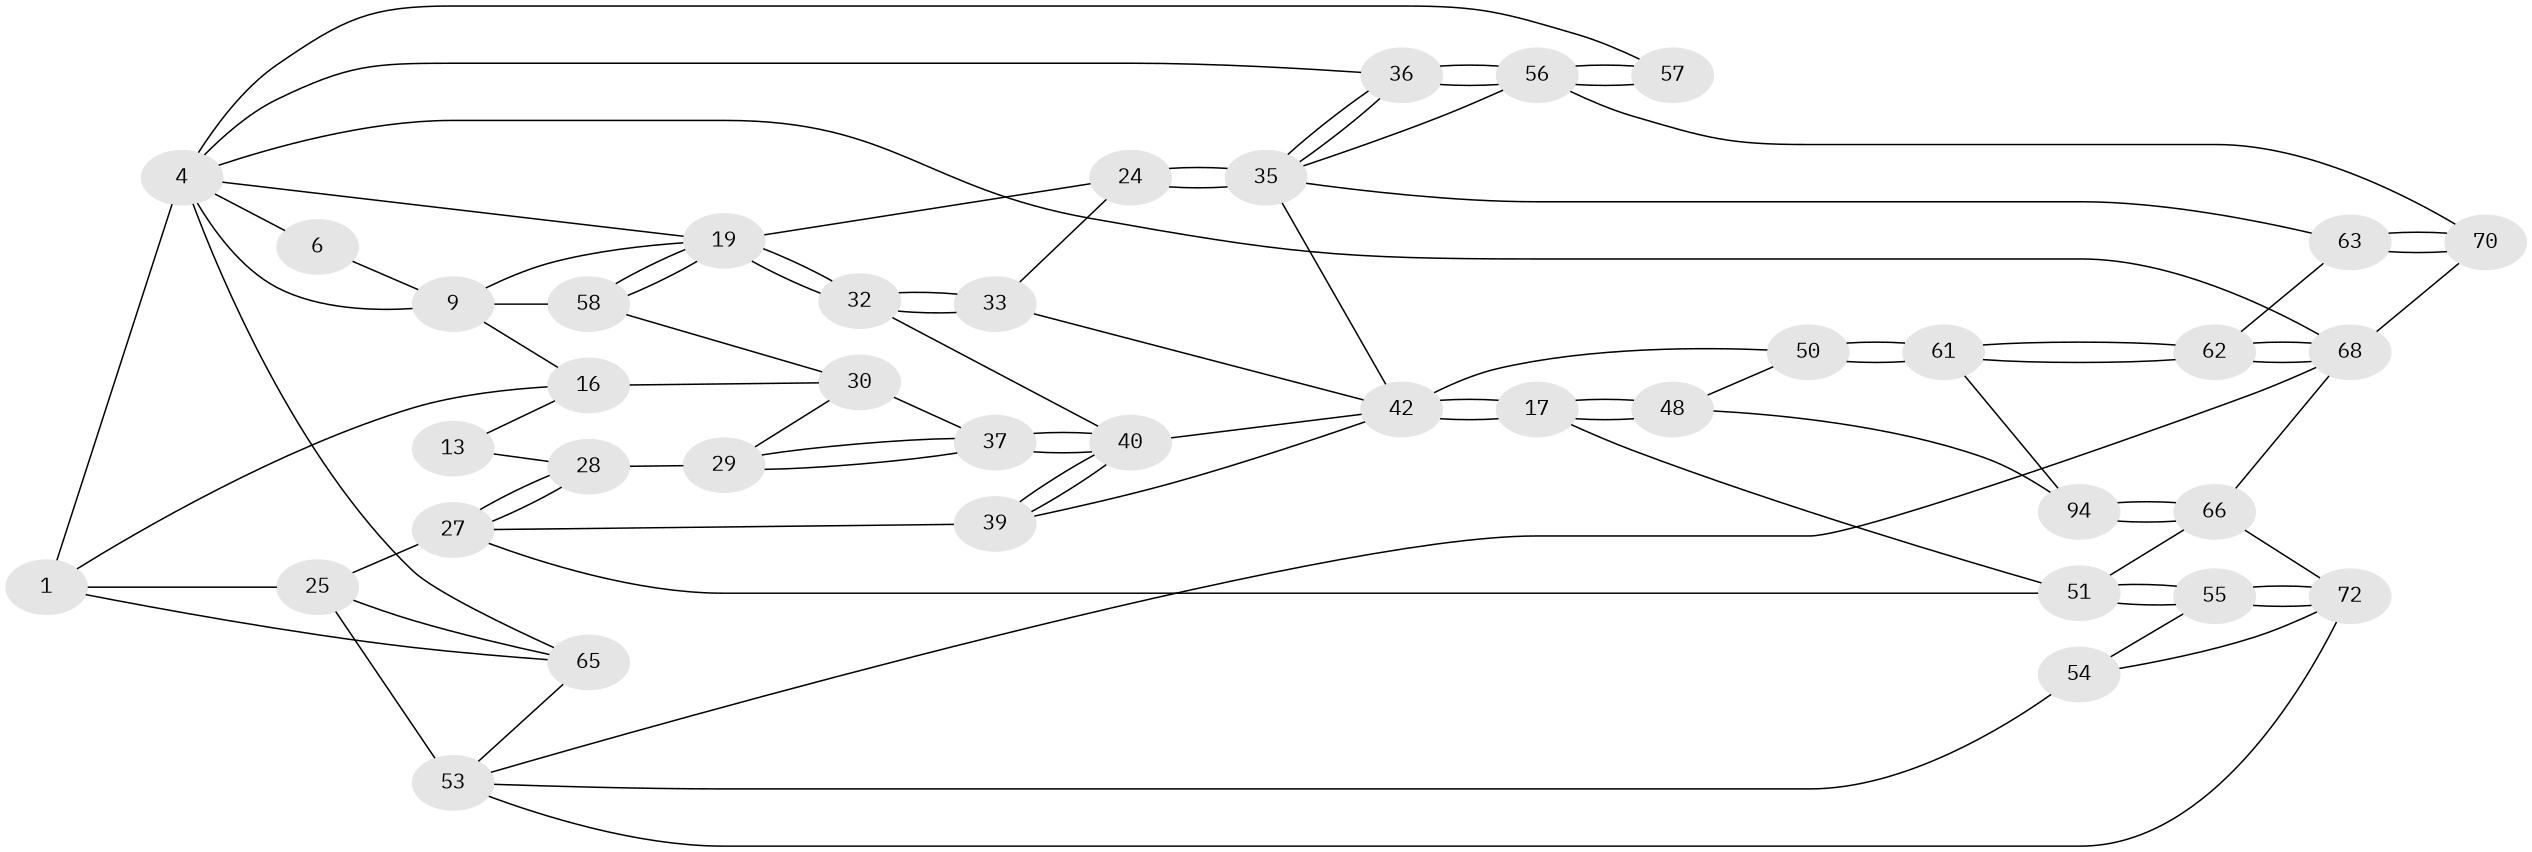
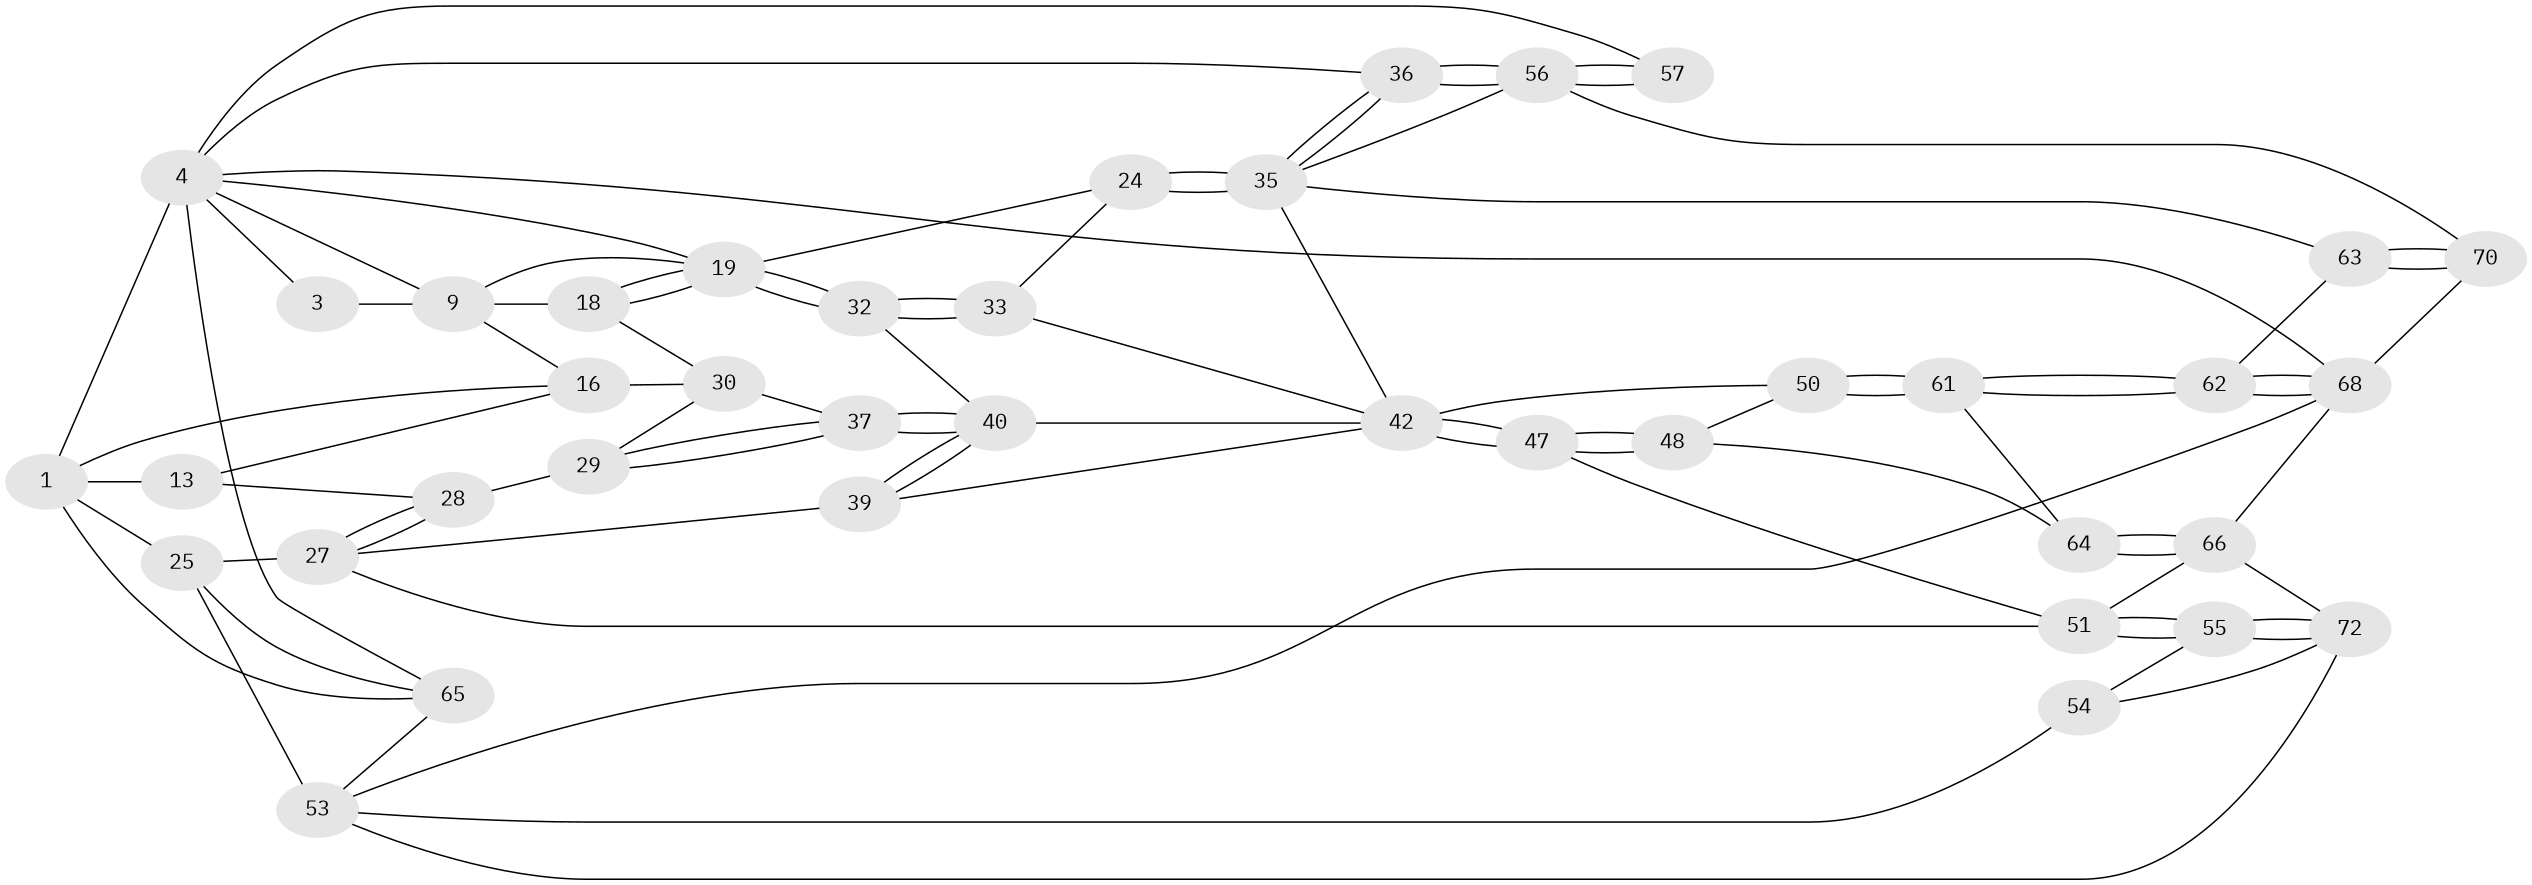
(318, 247) -> (318, 304)
(589, 304) -> (589, 304)
(1537, 410) -> (1537, 443)
none -> (115, 482)
(2079, 512) -> (2079, 545)
